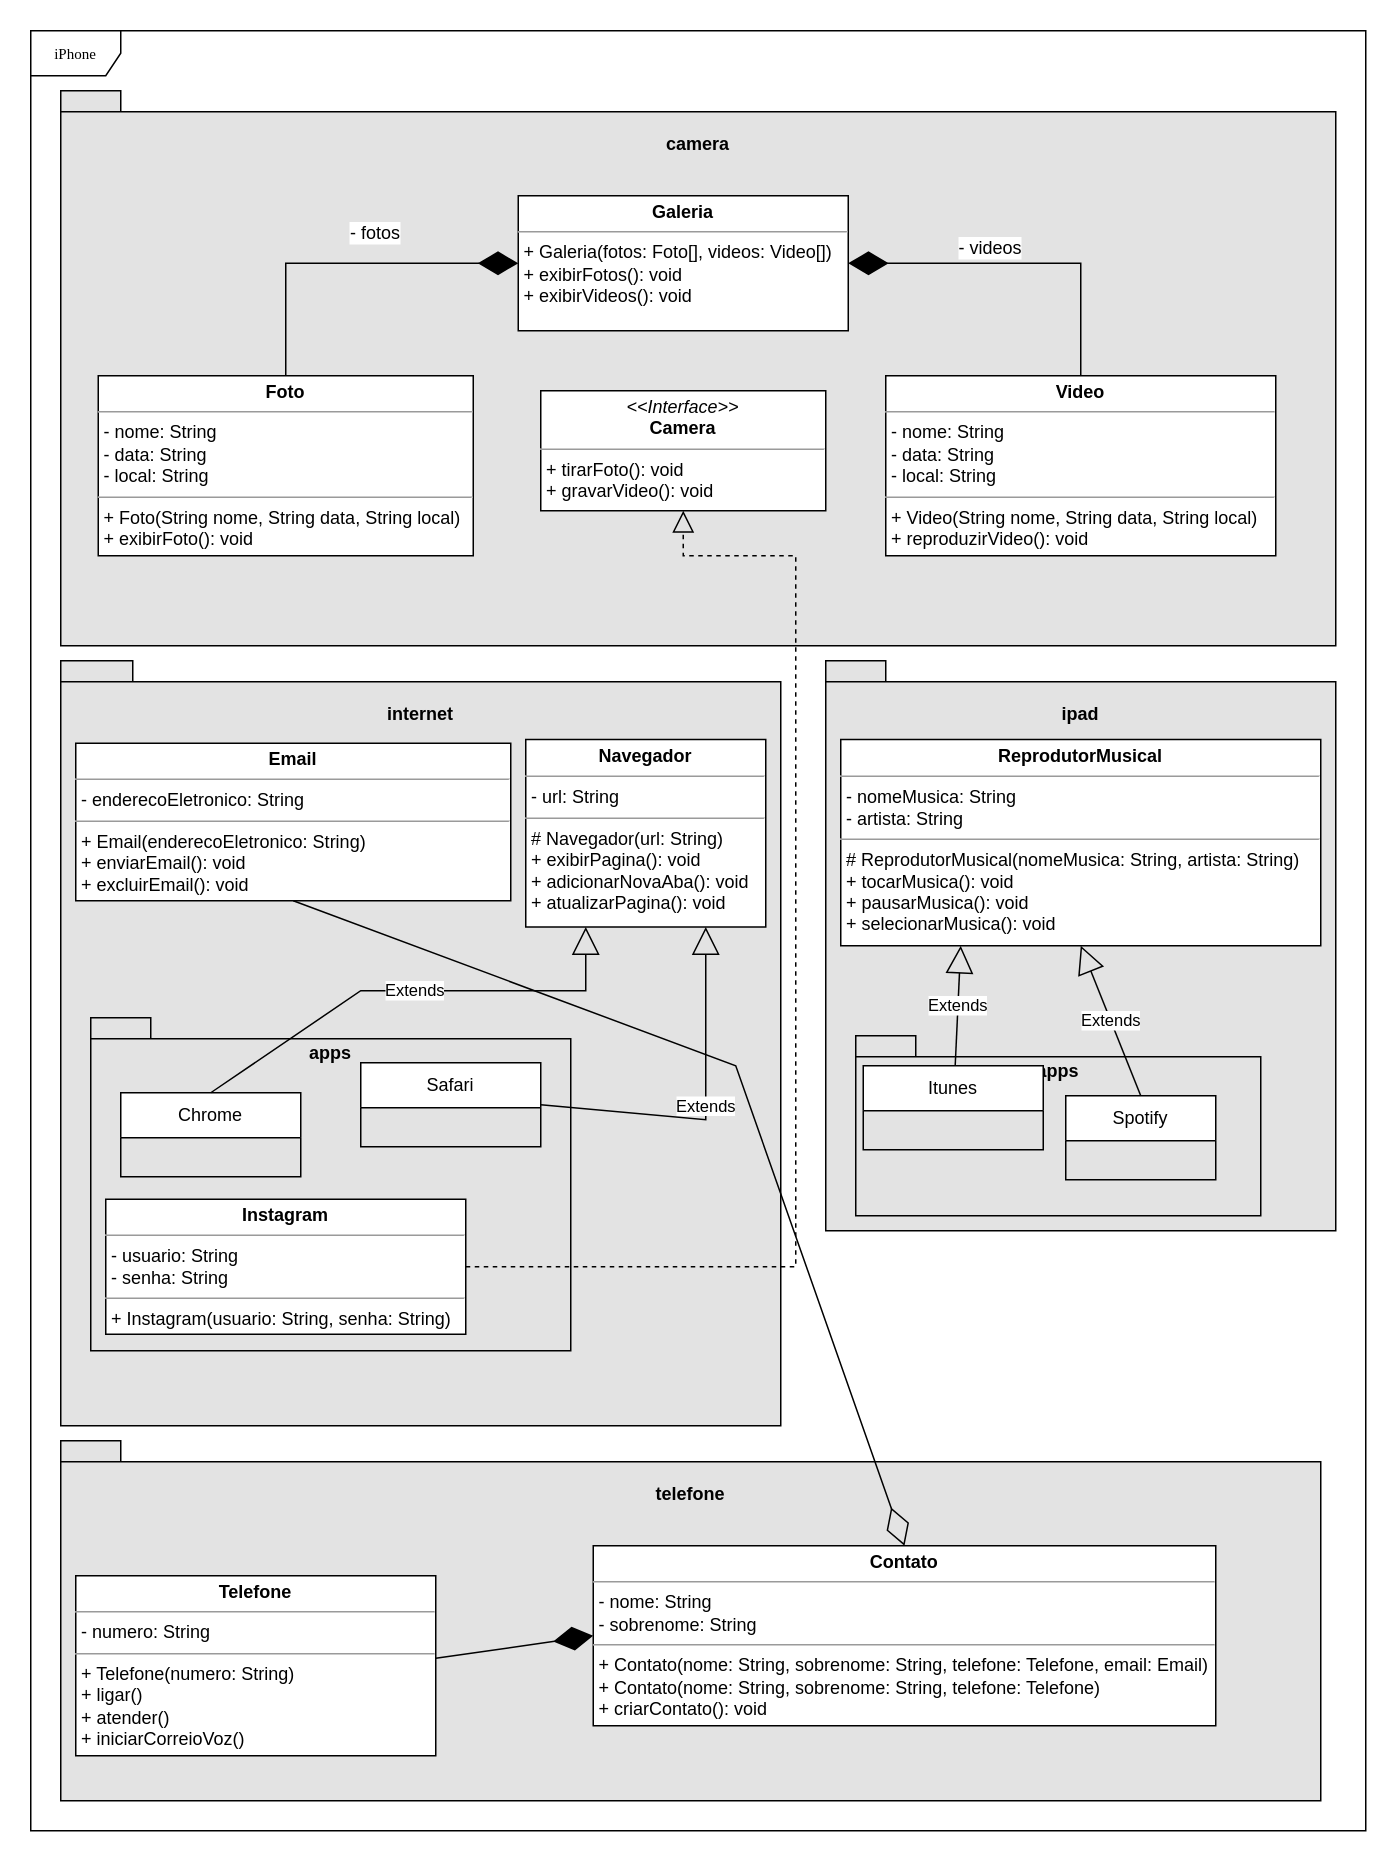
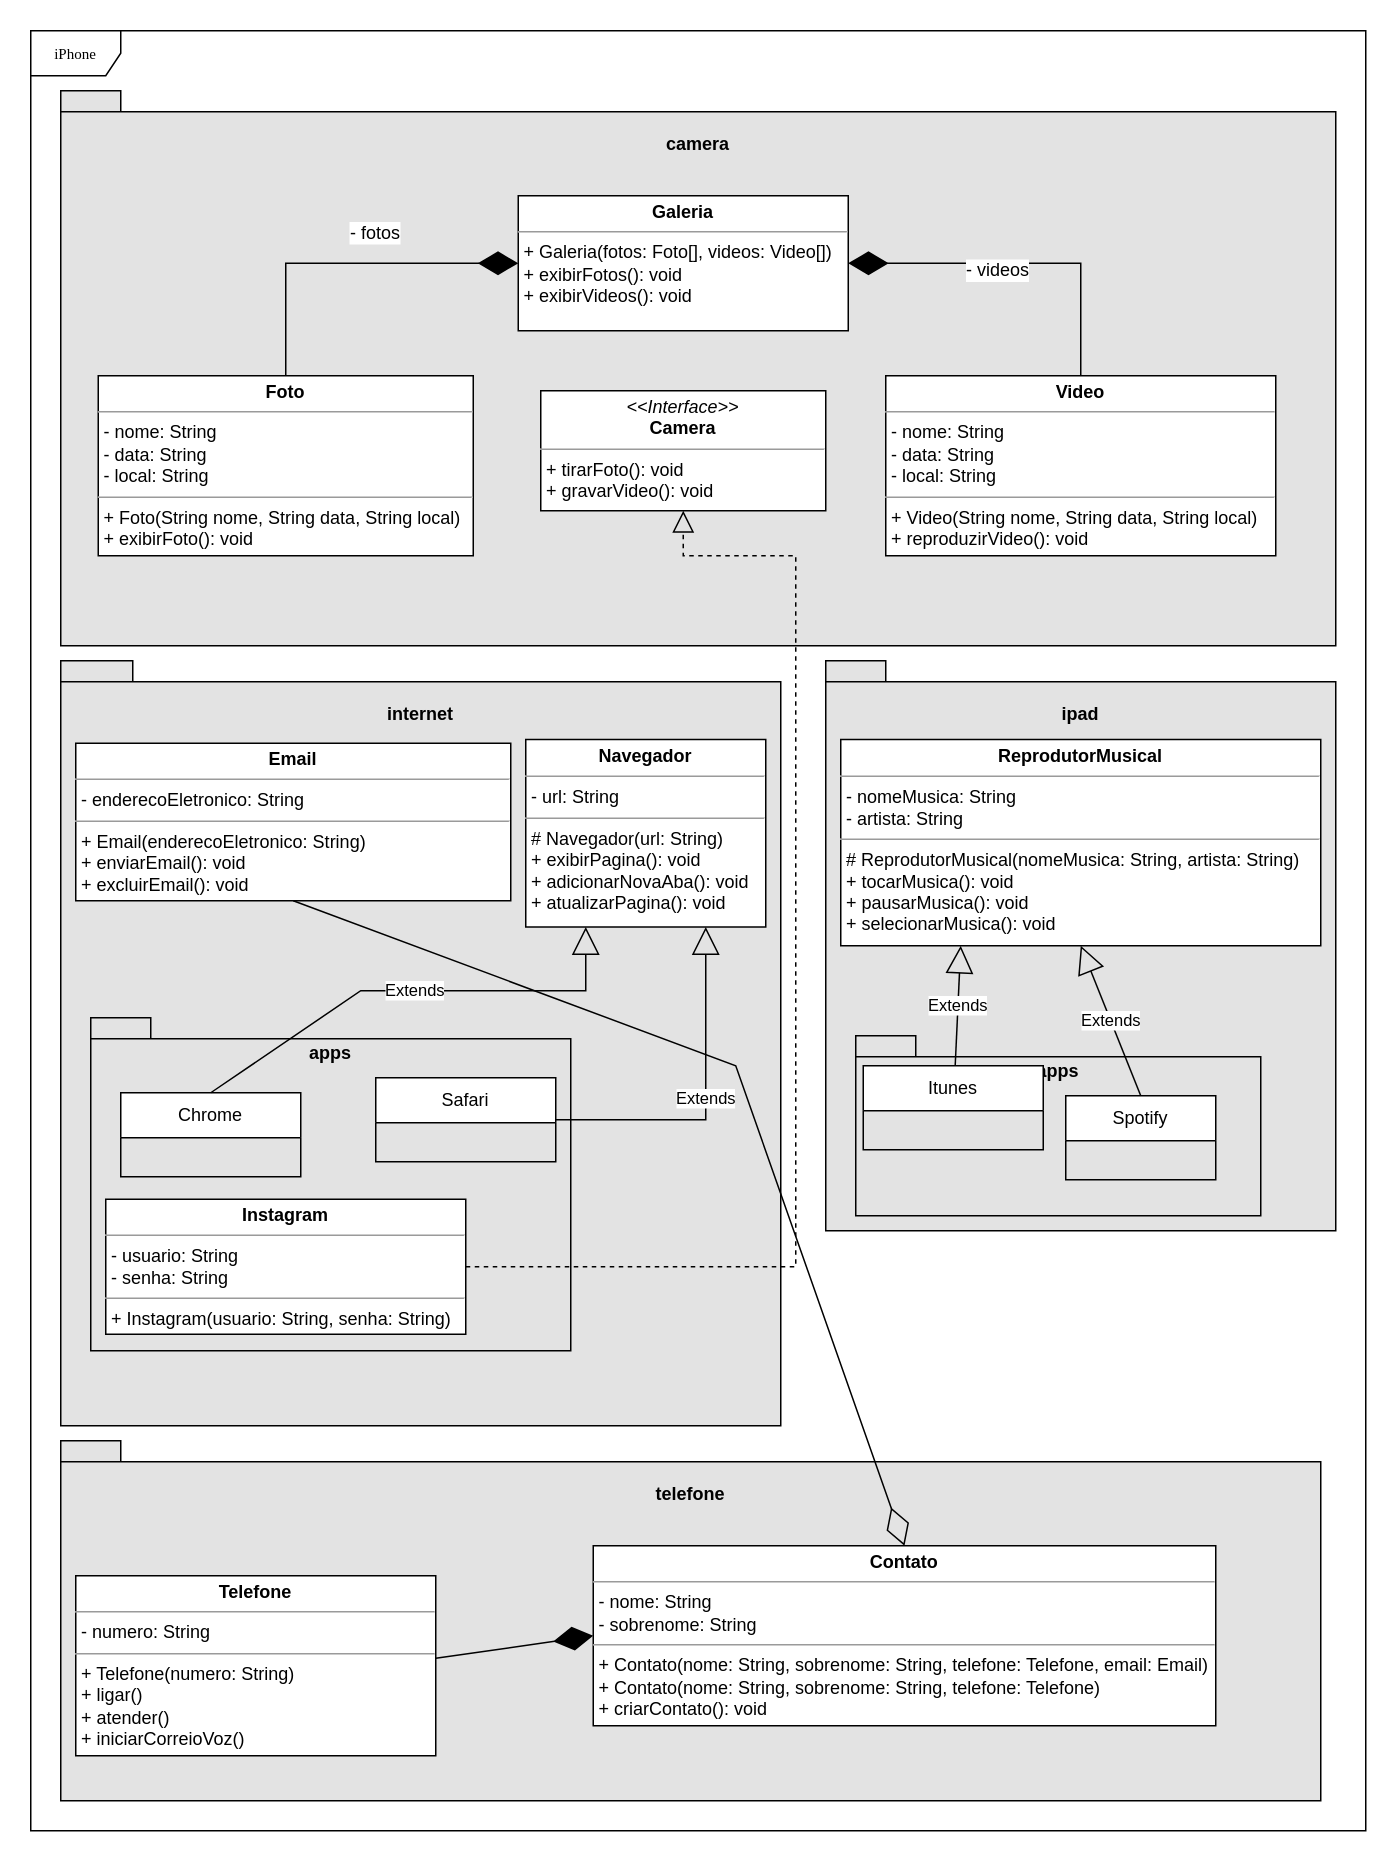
(991, 248) -> (998, 271)
(451, 1105) -> (466, 1120)
